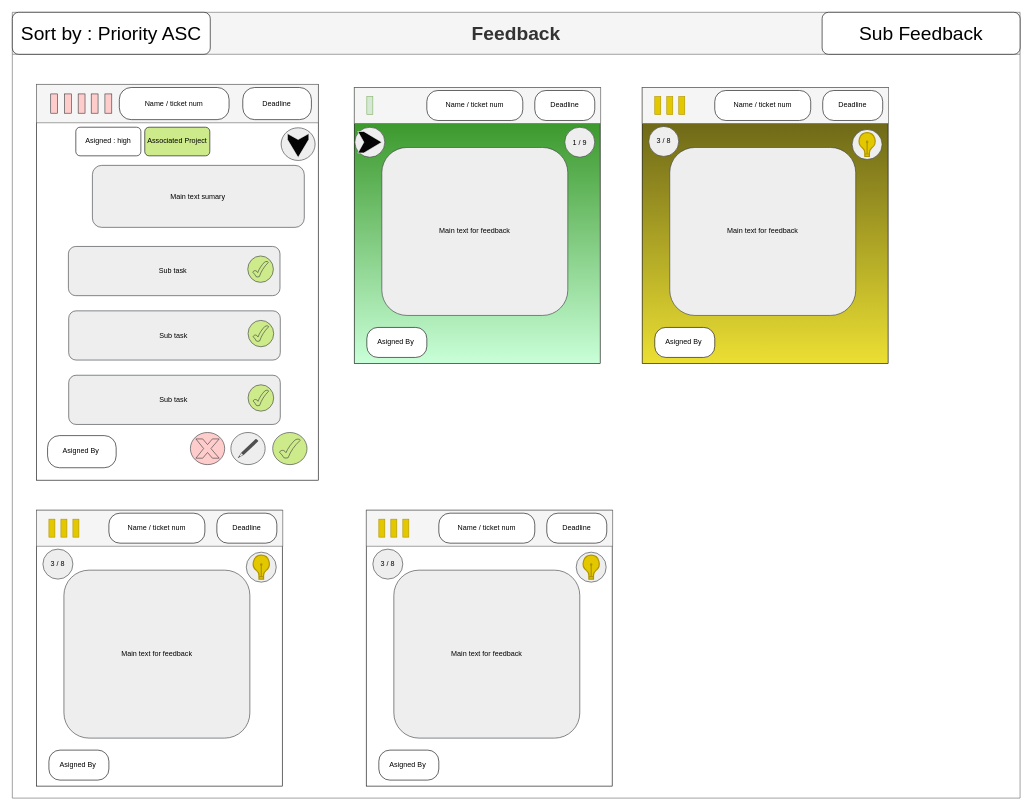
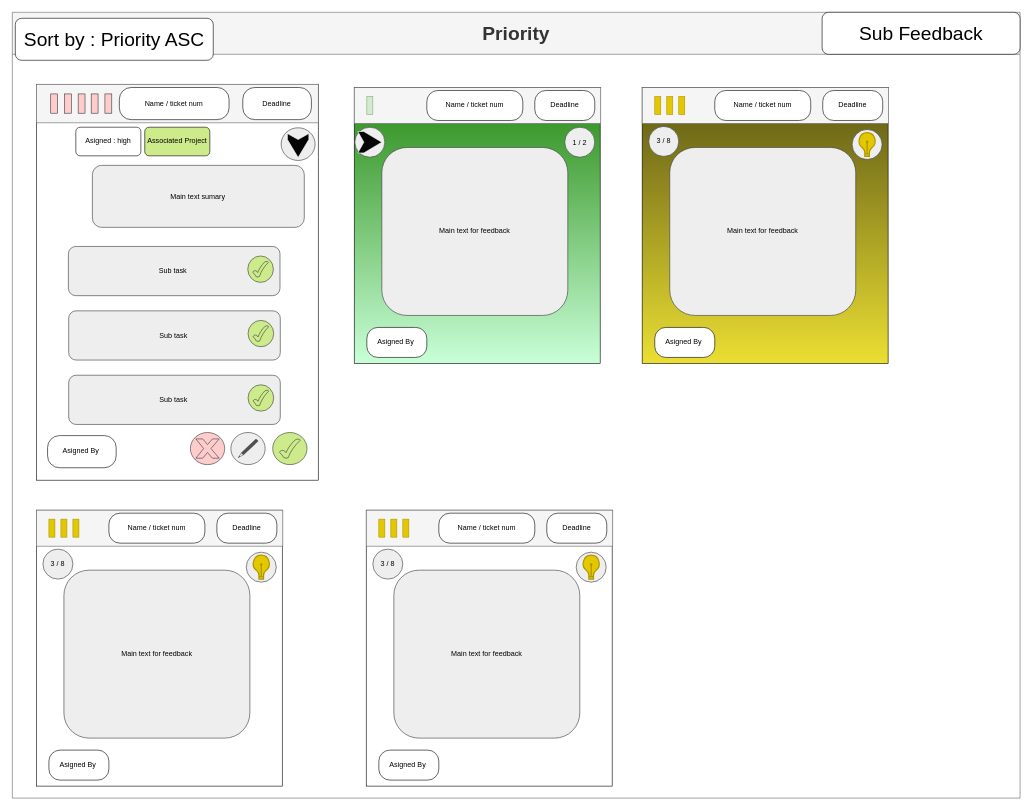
(111, 33) -> (114, 39)
(516, 33) -> (516, 33)
(580, 143) -> (580, 143)
